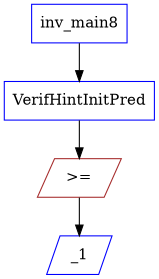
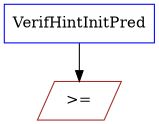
(79, 24) -> none
(79, 255) -> none
